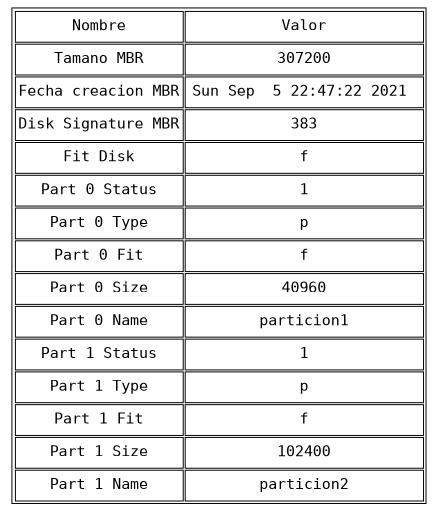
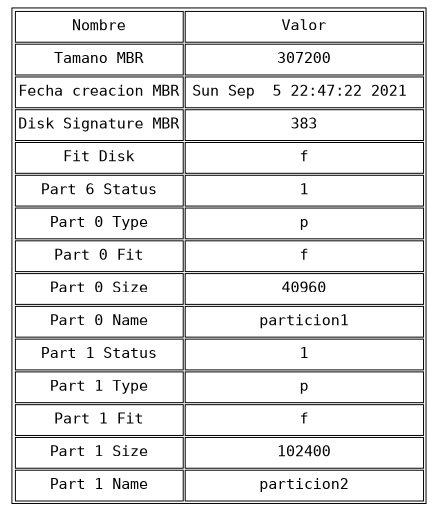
(99, 190) -> (99, 190)
